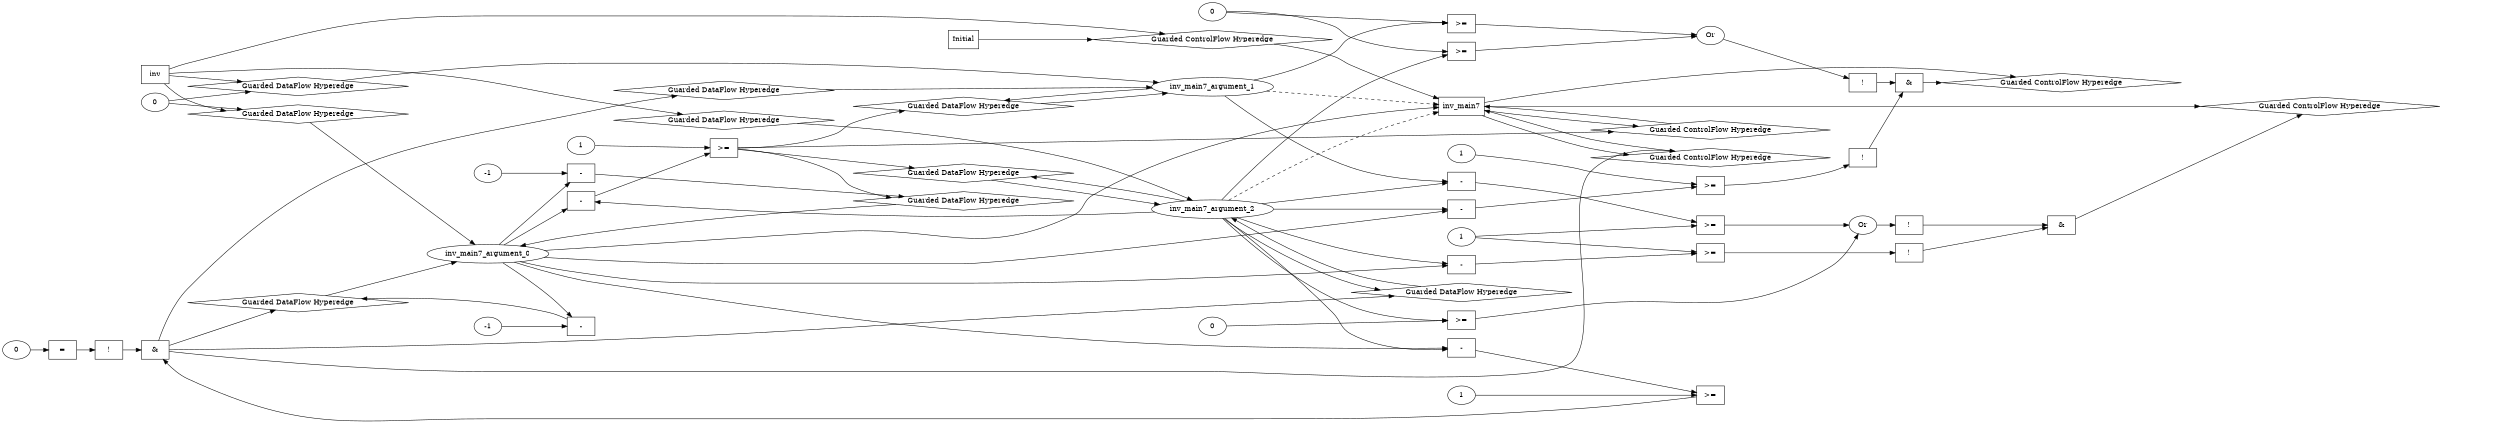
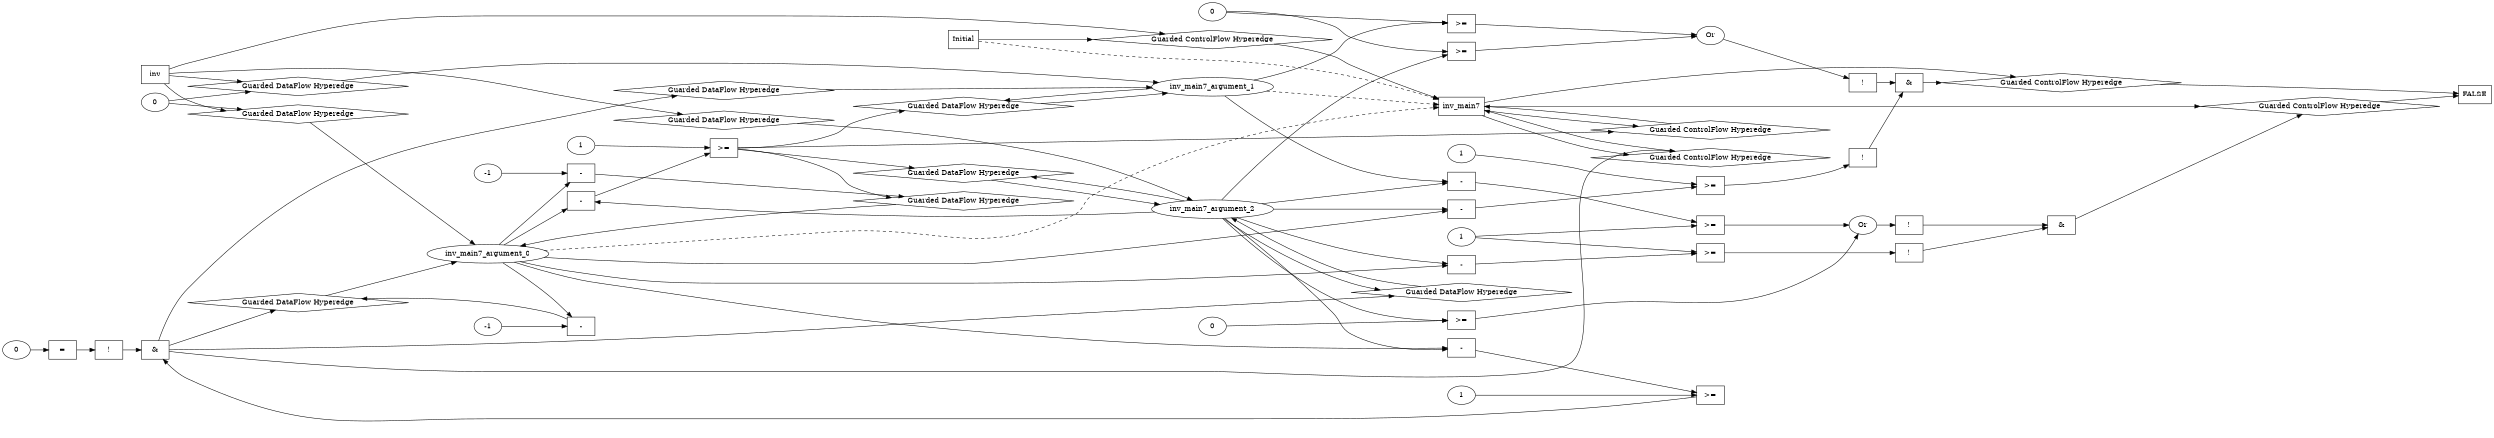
none -> (2475, 95)
(1328, 150) -> (1208, 60)
(1002, 237) -> (1002, 237)
